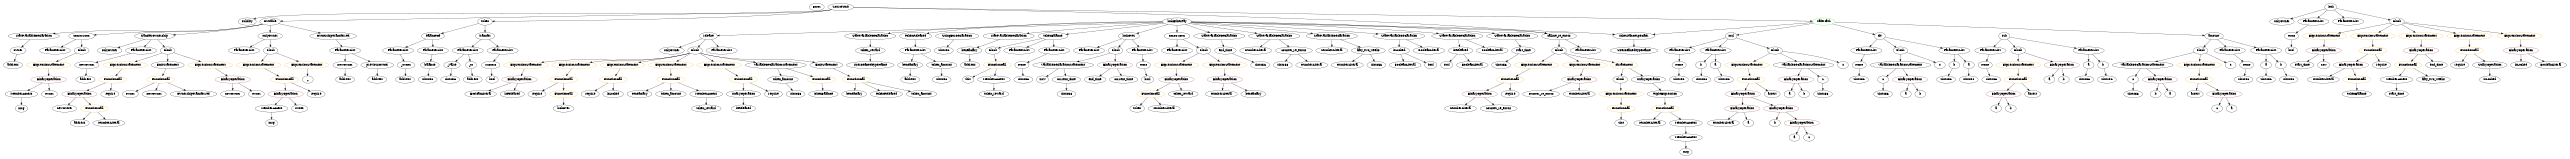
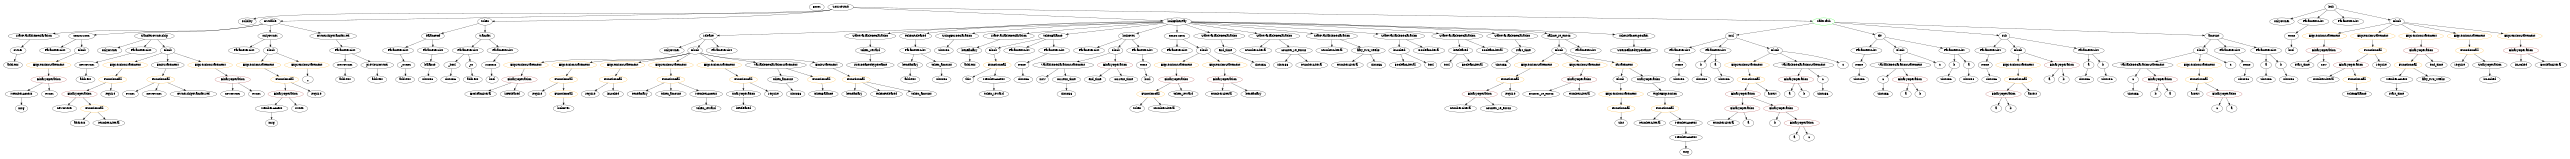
(1199, 15) -> (1007, 14)
none -> (1059, 27)
(1734, 28) -> (1916, 29)
(210, 32) -> none
(452, 65) -> (452, 65)
